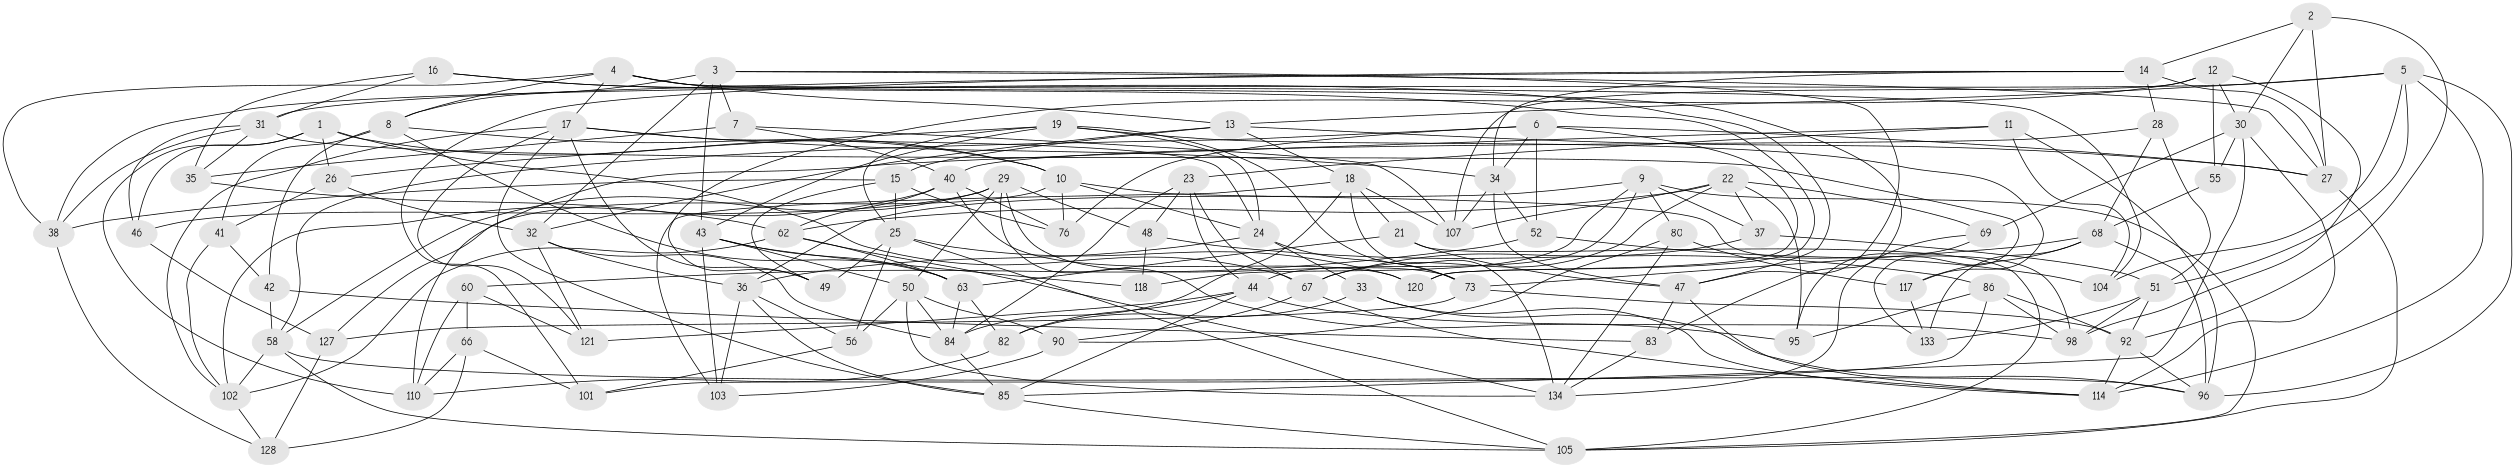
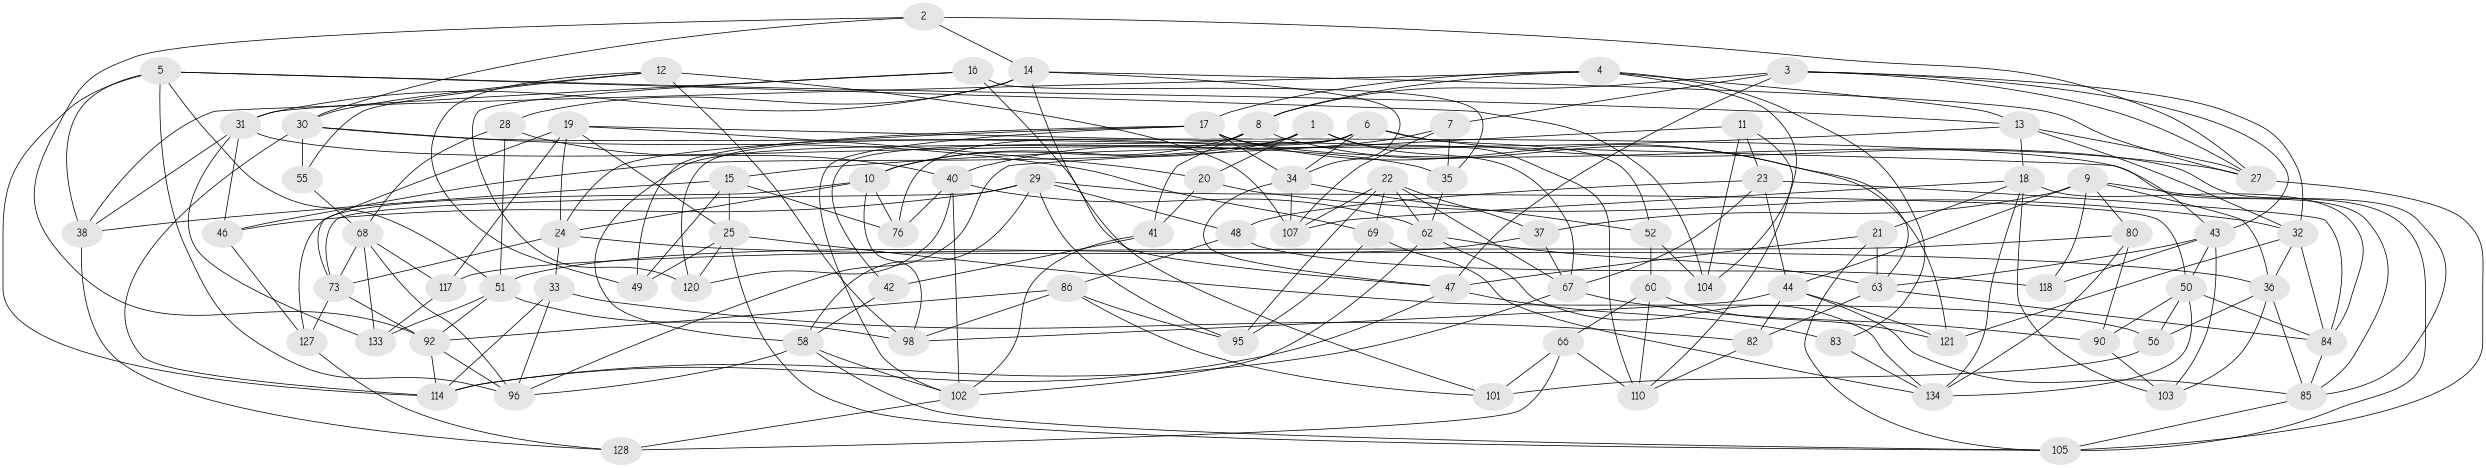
(331, 179) -> (1204, 179)
(1061, 327) -> none
